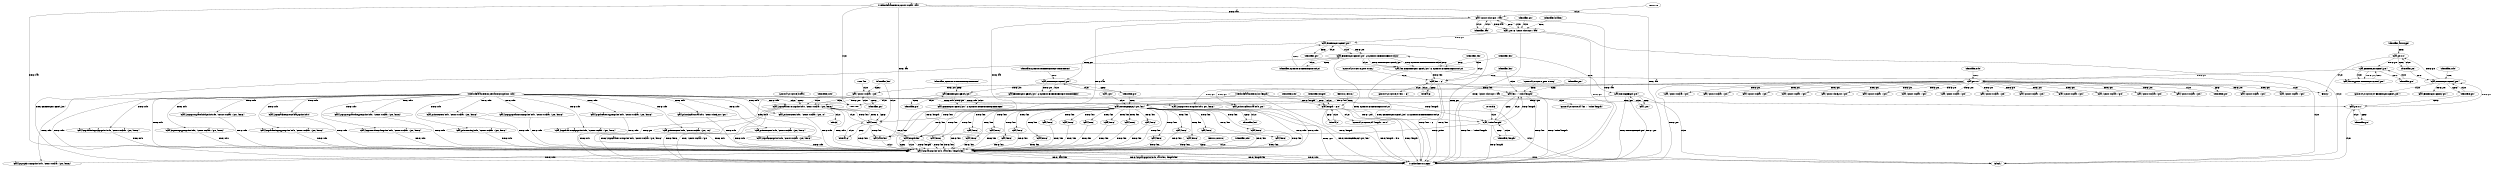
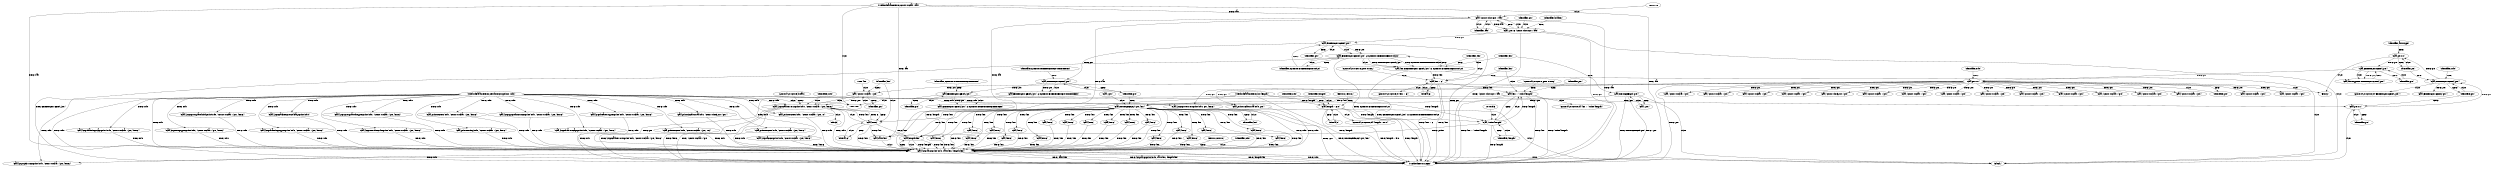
(1367, 115) -> (1367, 115)
(818, 145) -> (818, 145)
(535, 157) -> (494, 155)
